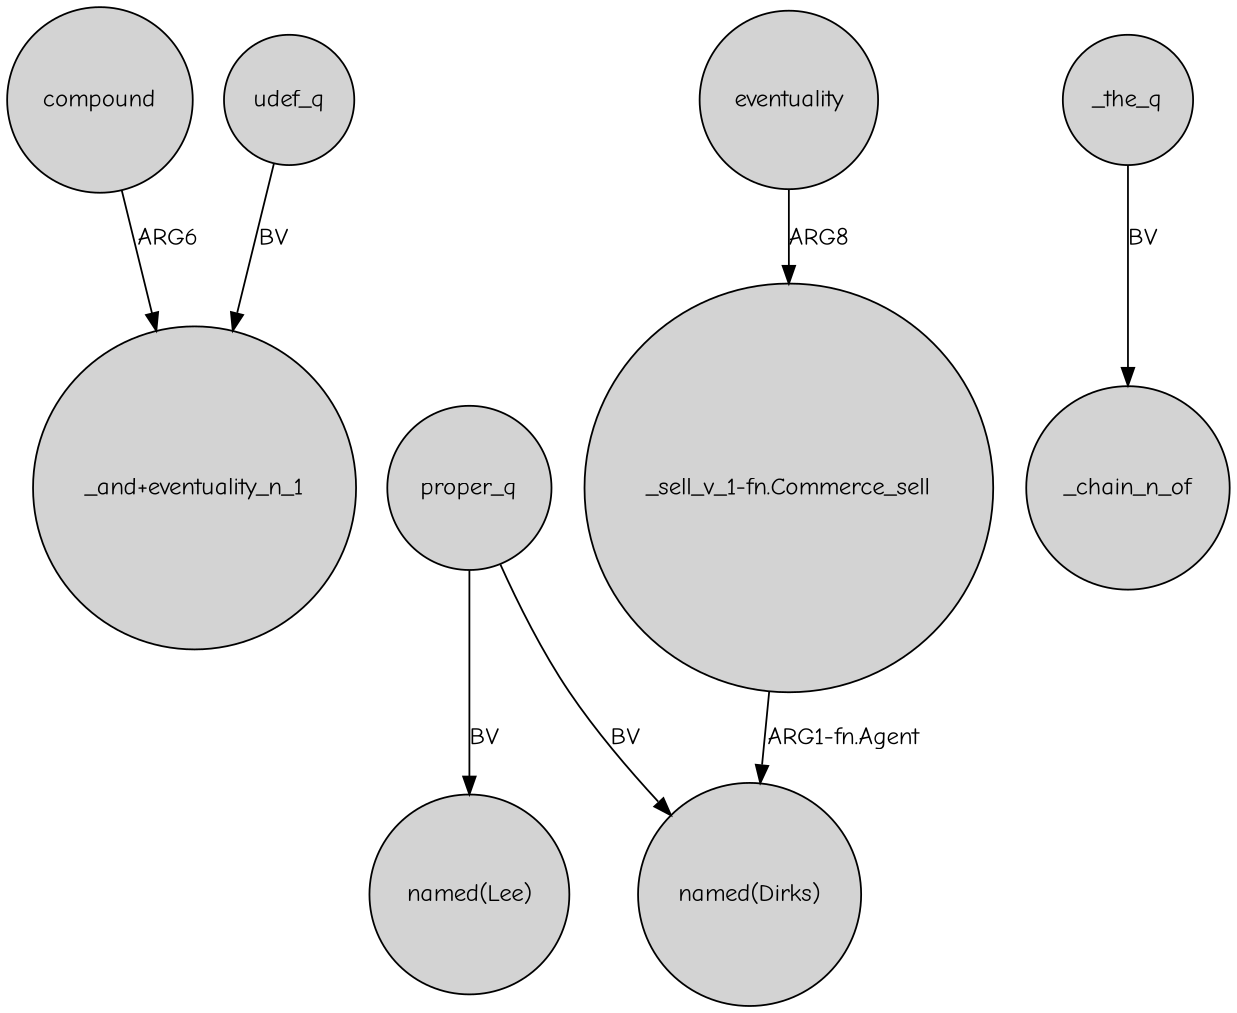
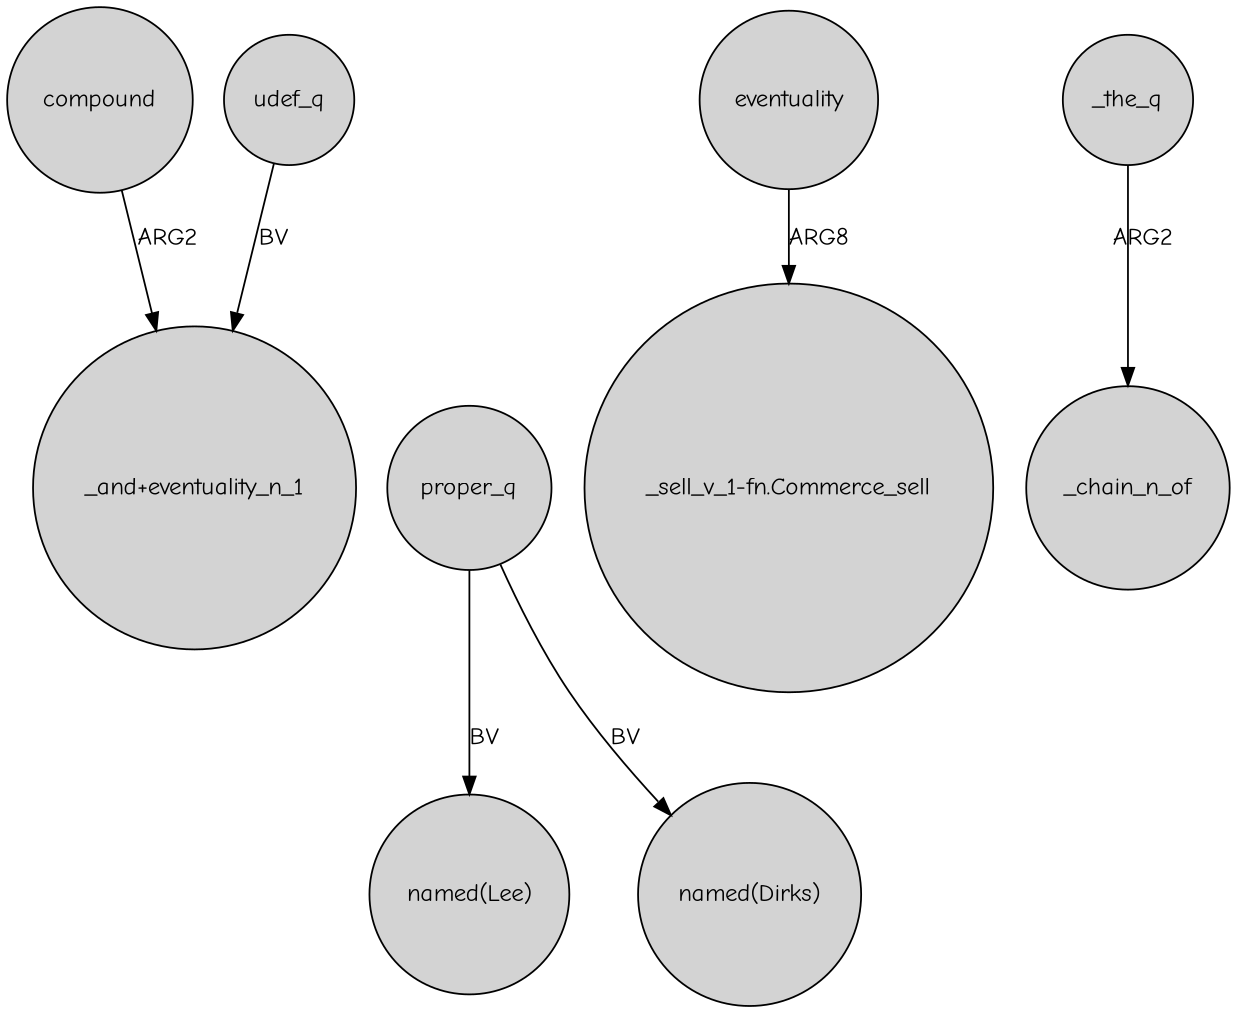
(168, 238) -> (168, 238)
(1143, 238) -> (1143, 238)
(766, 728) -> none
